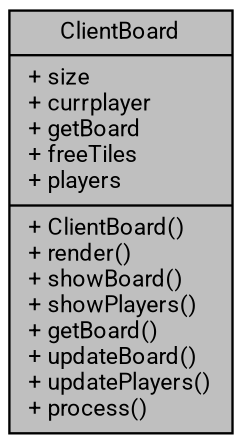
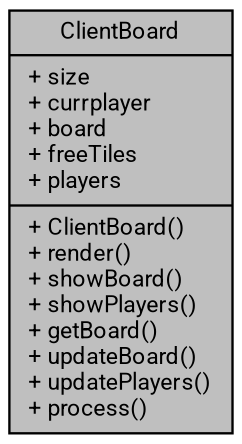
(86, 129) -> (68, 129)
